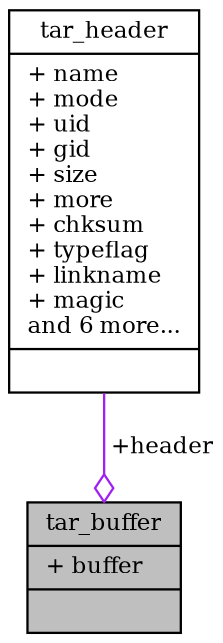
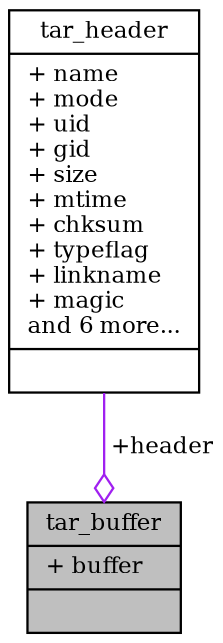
(71, 200) -> (78, 200)
